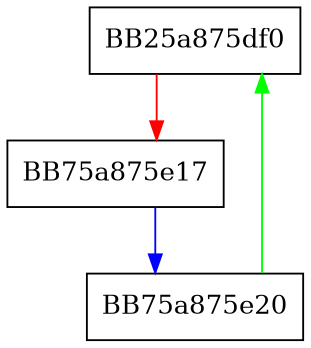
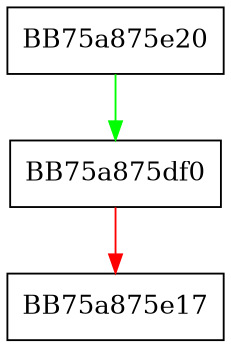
(195, 41) -> (116, 174)
(155, 231) -> none
